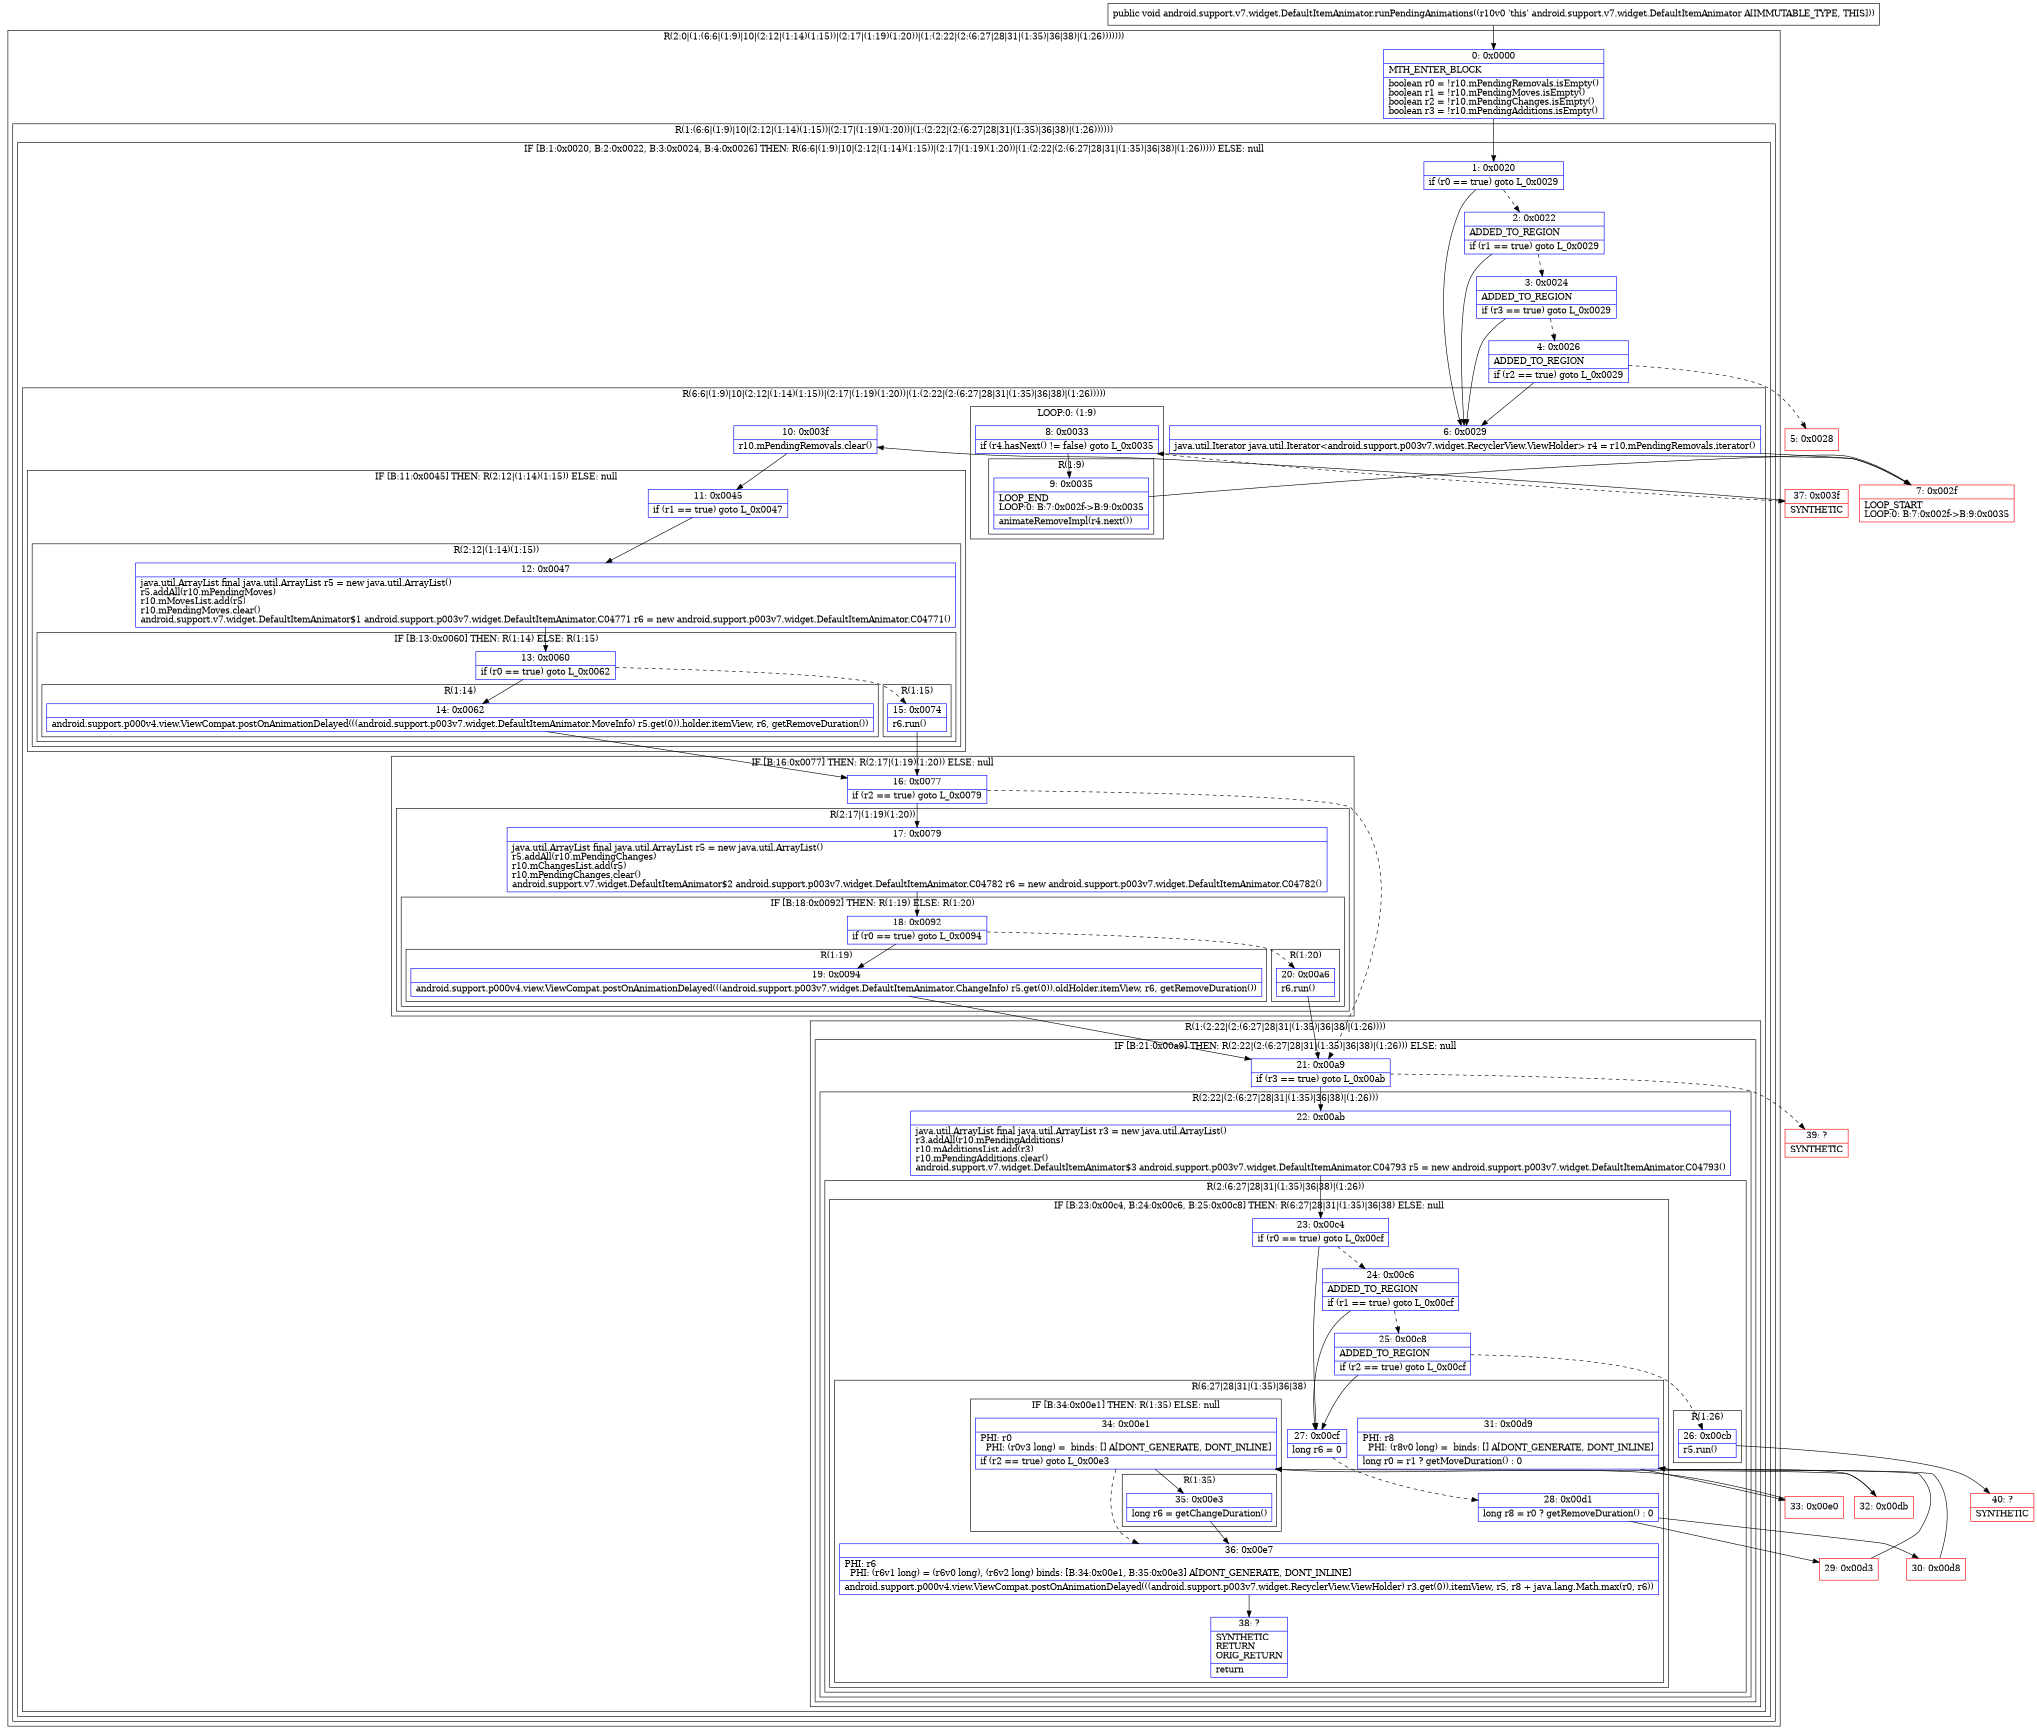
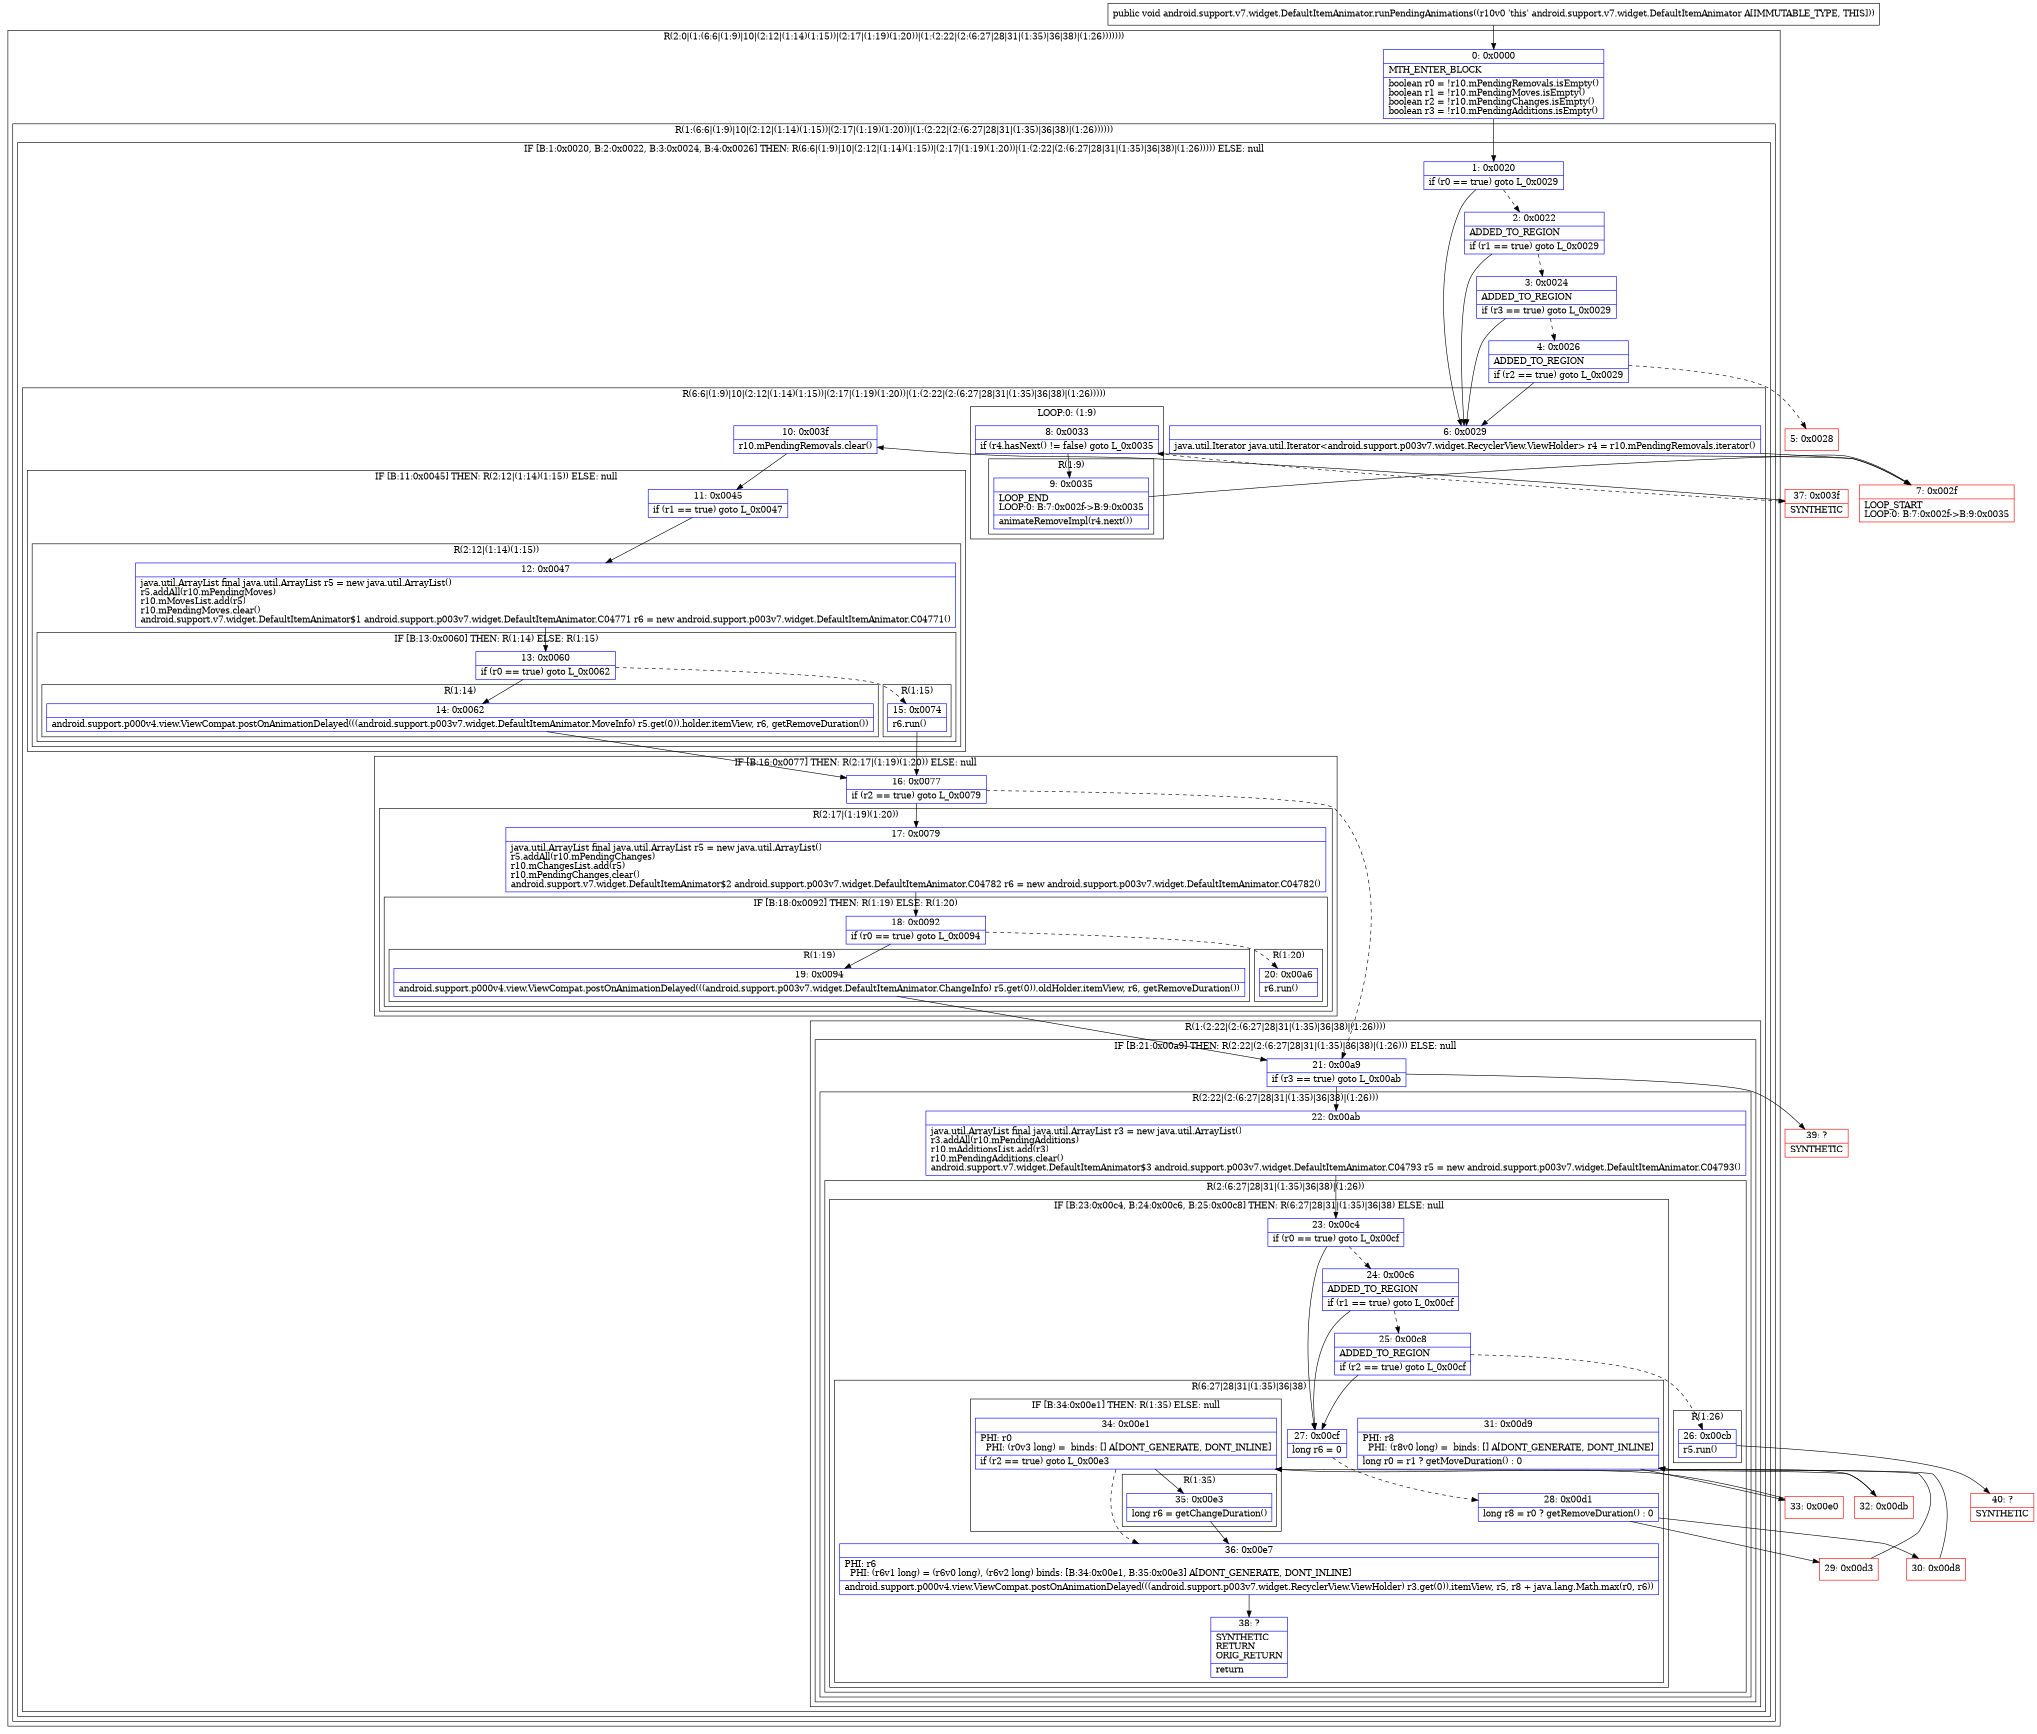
(1313, 1026) -> none
(1601, 1079) -> (1609, 1079)
